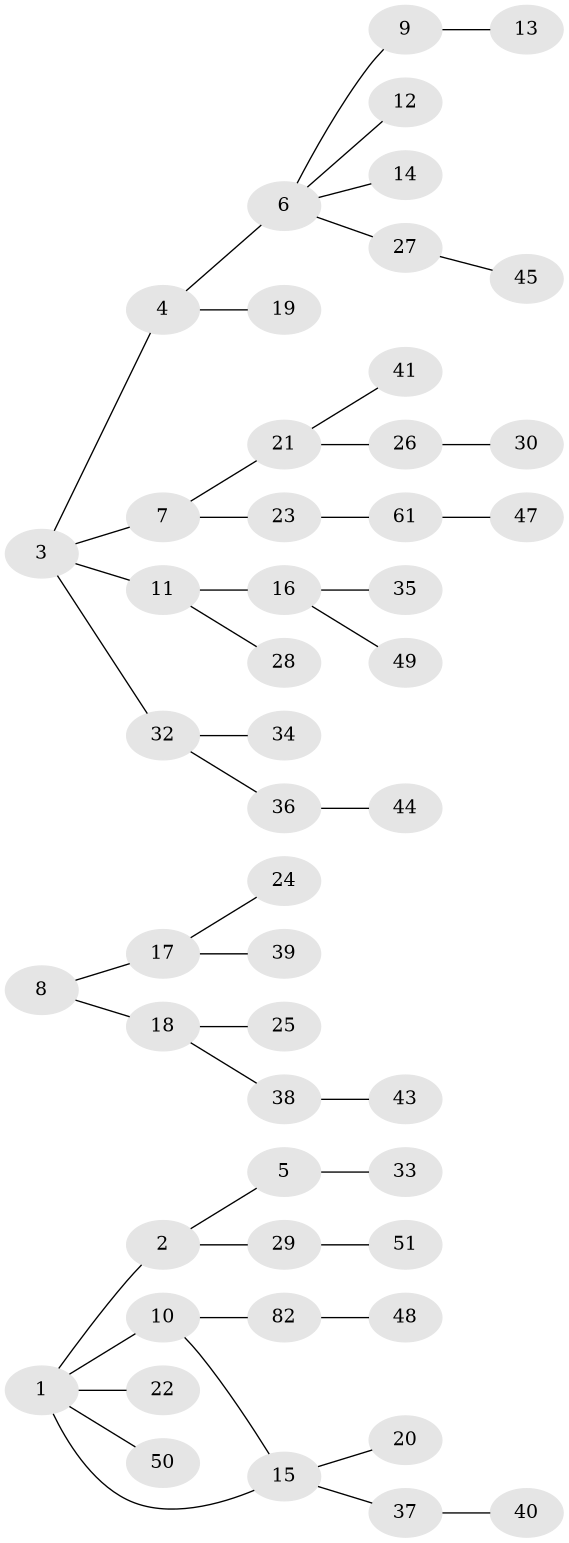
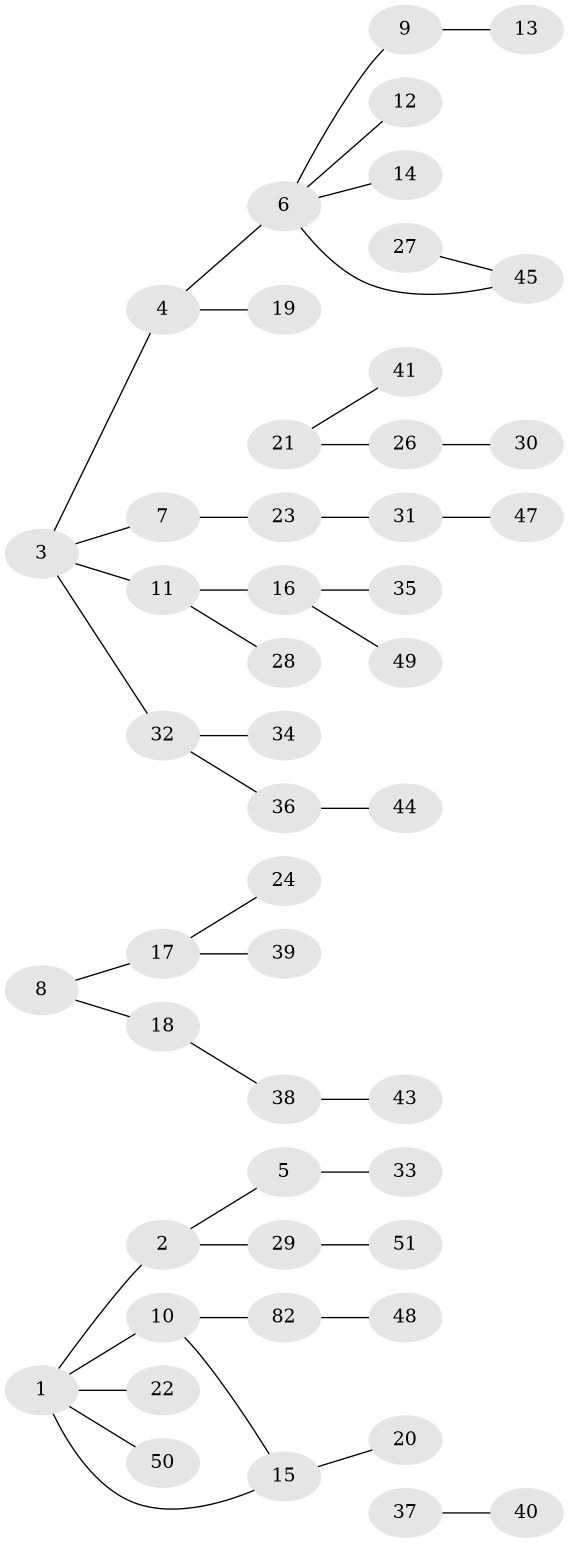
(345, 227) -> (386, 290)
(224, 481) -> none
(406, 517) -> (406, 517)
(284, 1027) -> none
(345, 1495) -> none
